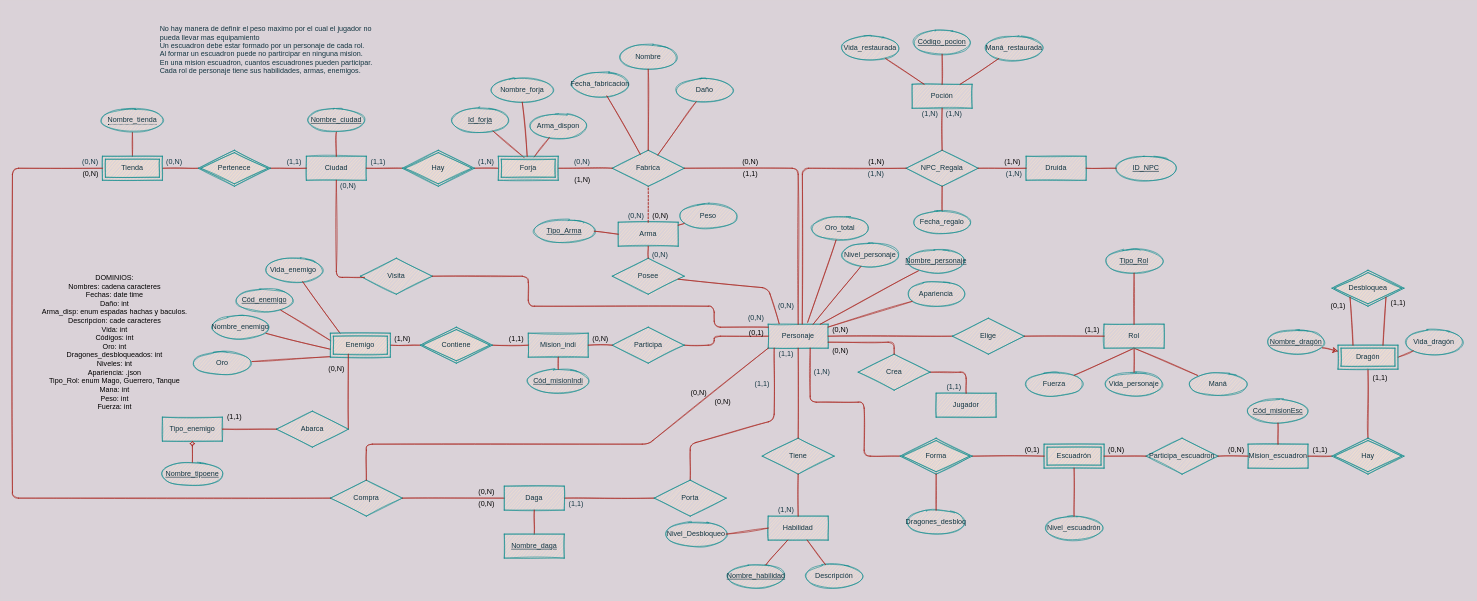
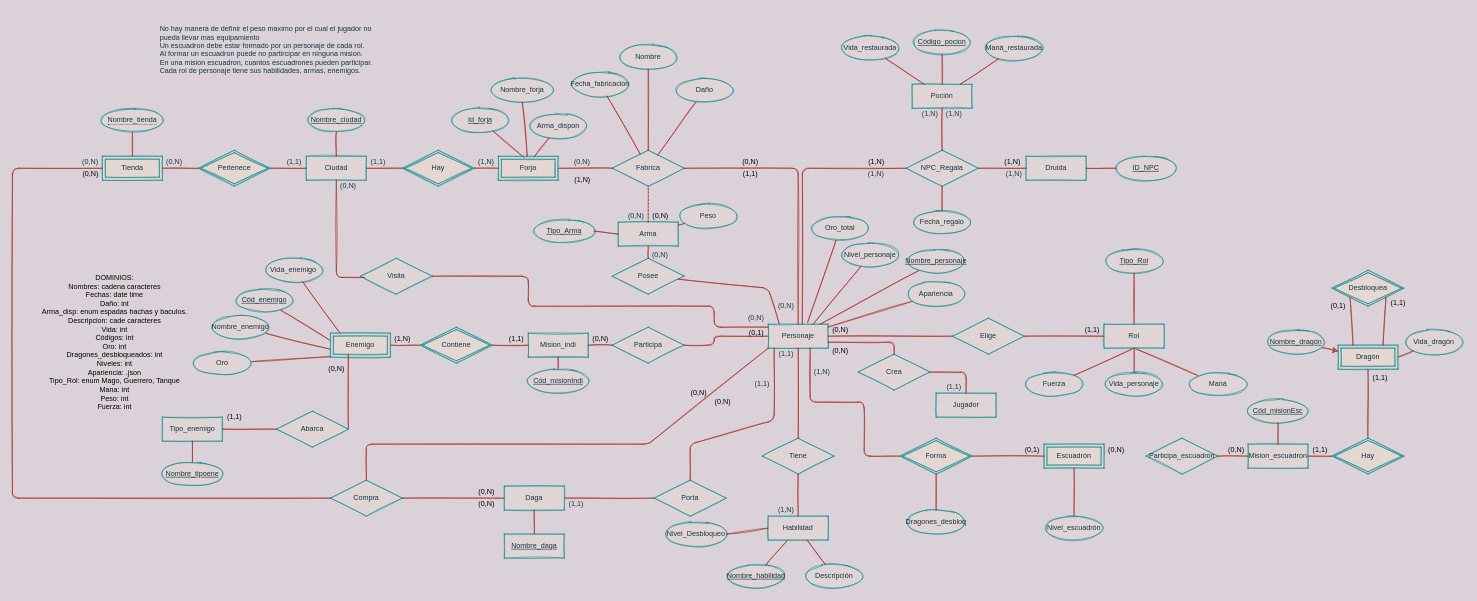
(192, 447) -> (192, 445)
(1125, 456) -> none
